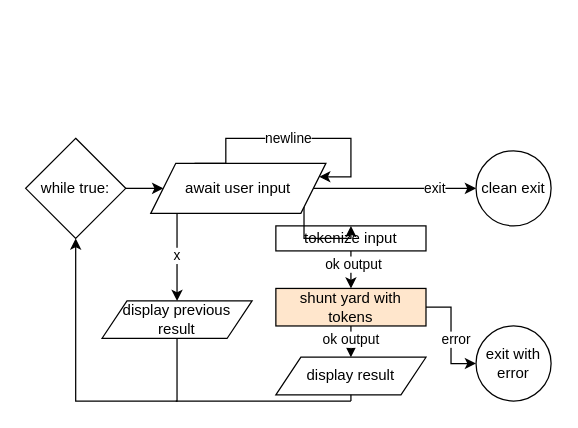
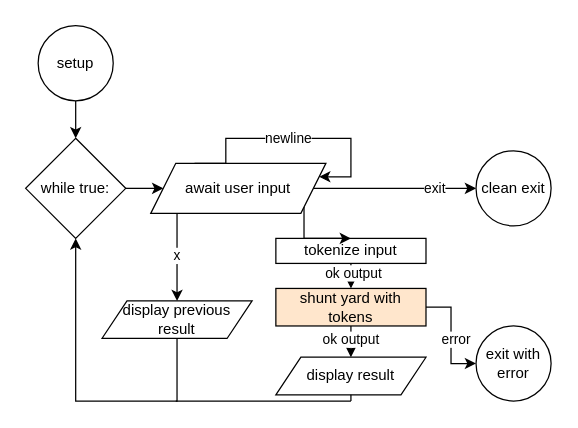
none -> (76, 63)
none -> (76, 115)
(351, 238) -> (351, 251)
